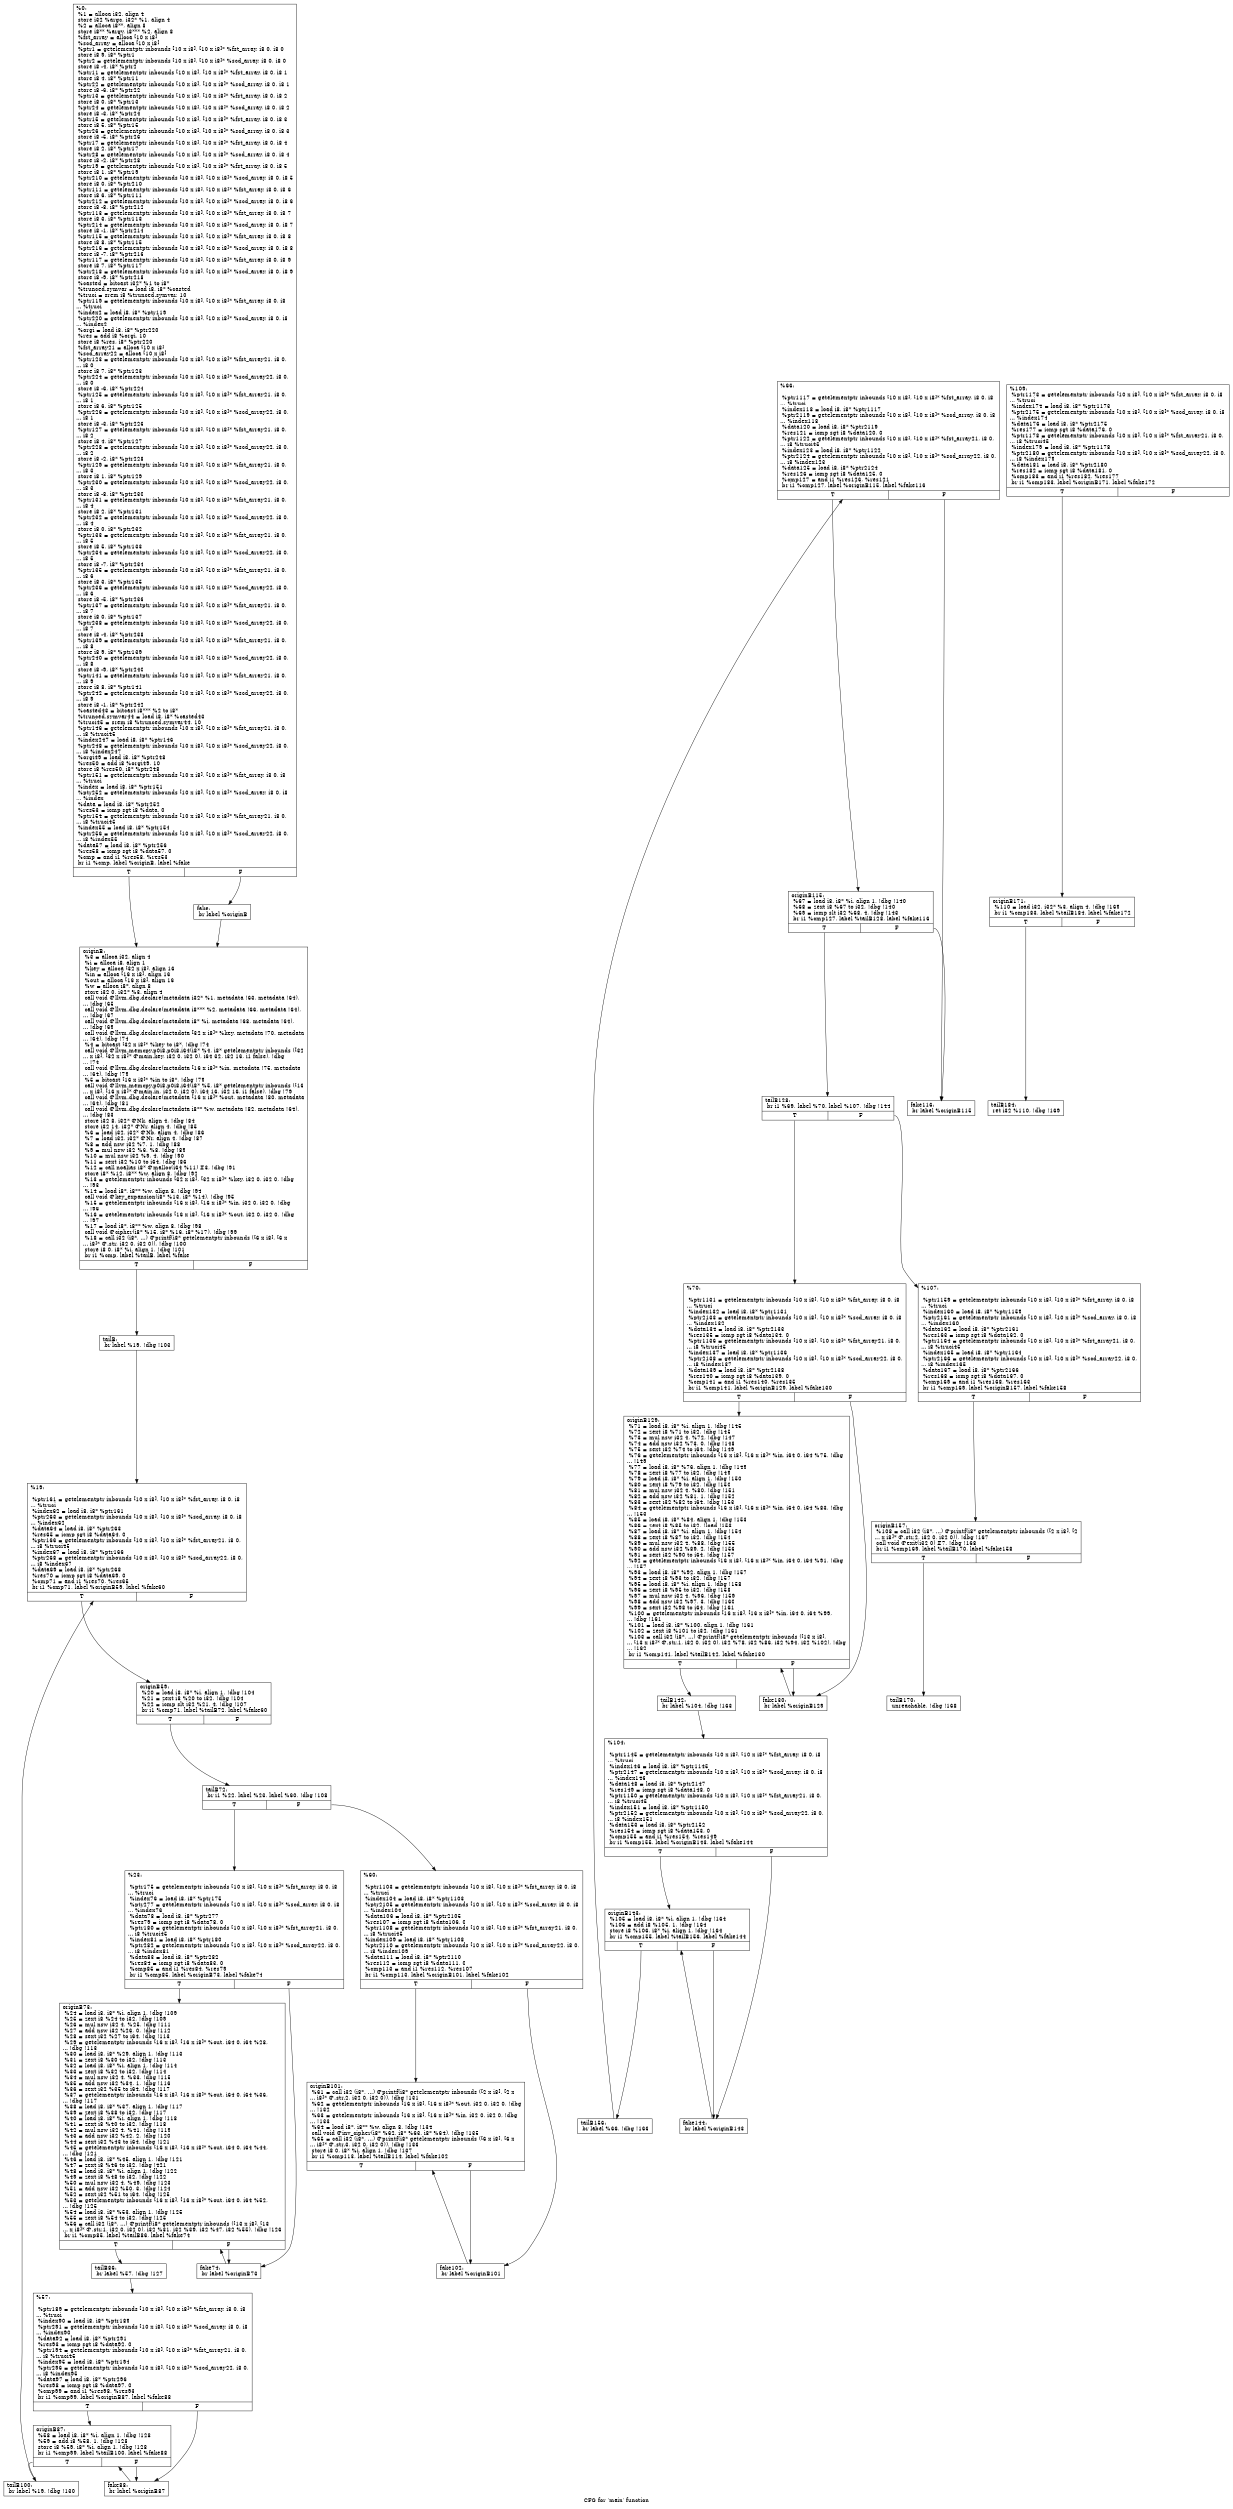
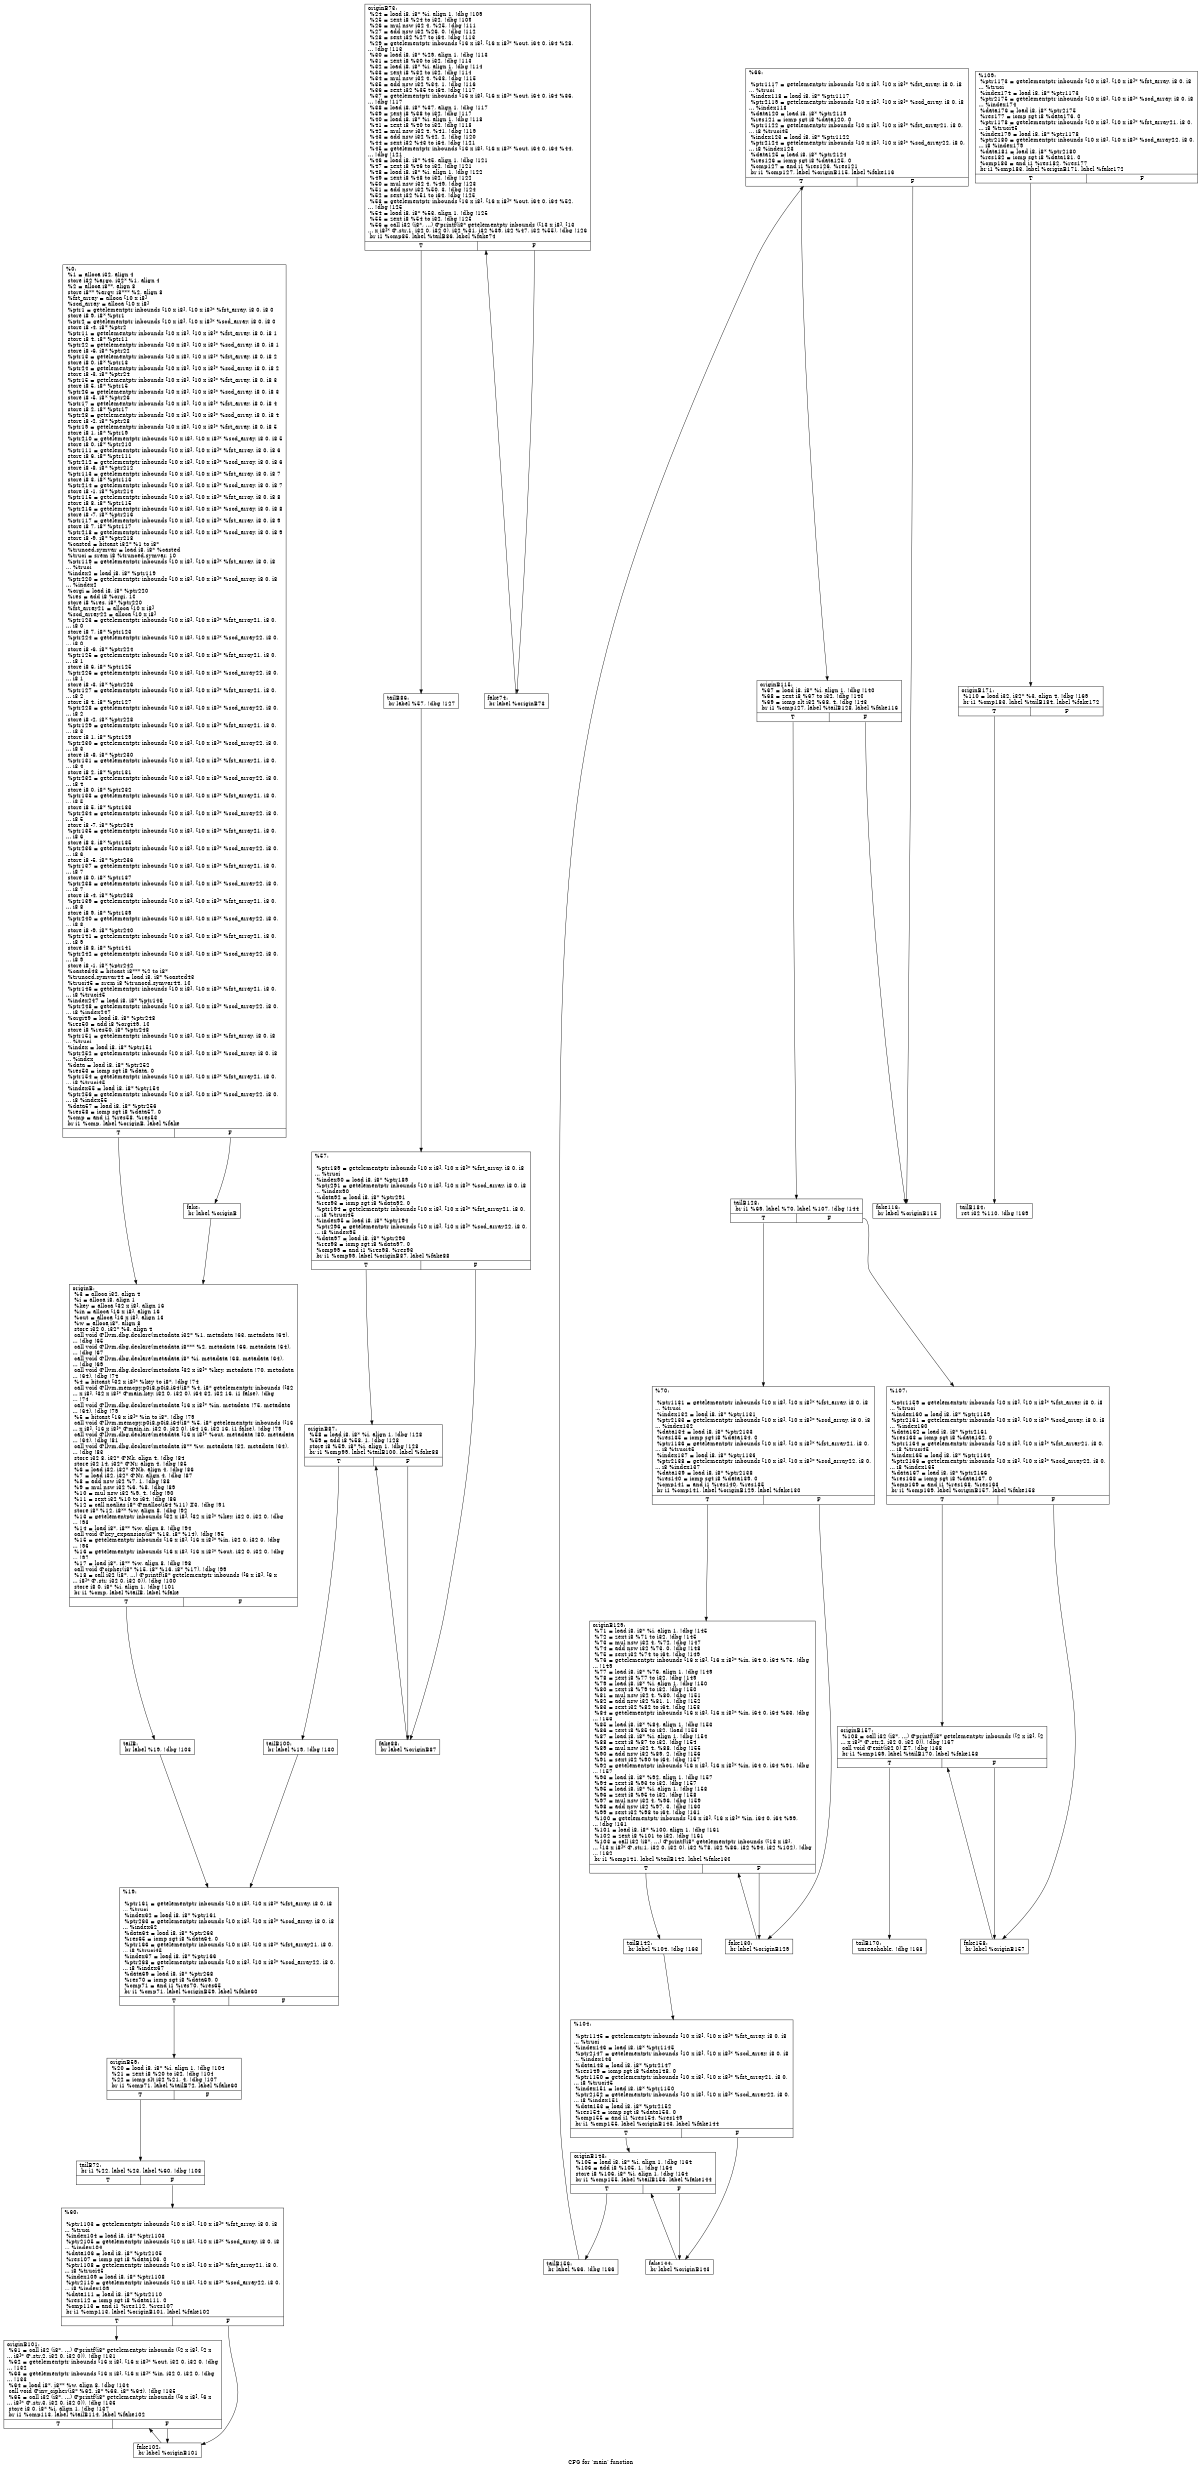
(234, 1930) -> none
none -> (994, 1947)
(115, 2165) -> (420, 166)
